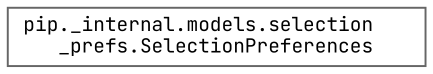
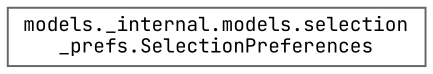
(217, 37) -> (217, 37)
